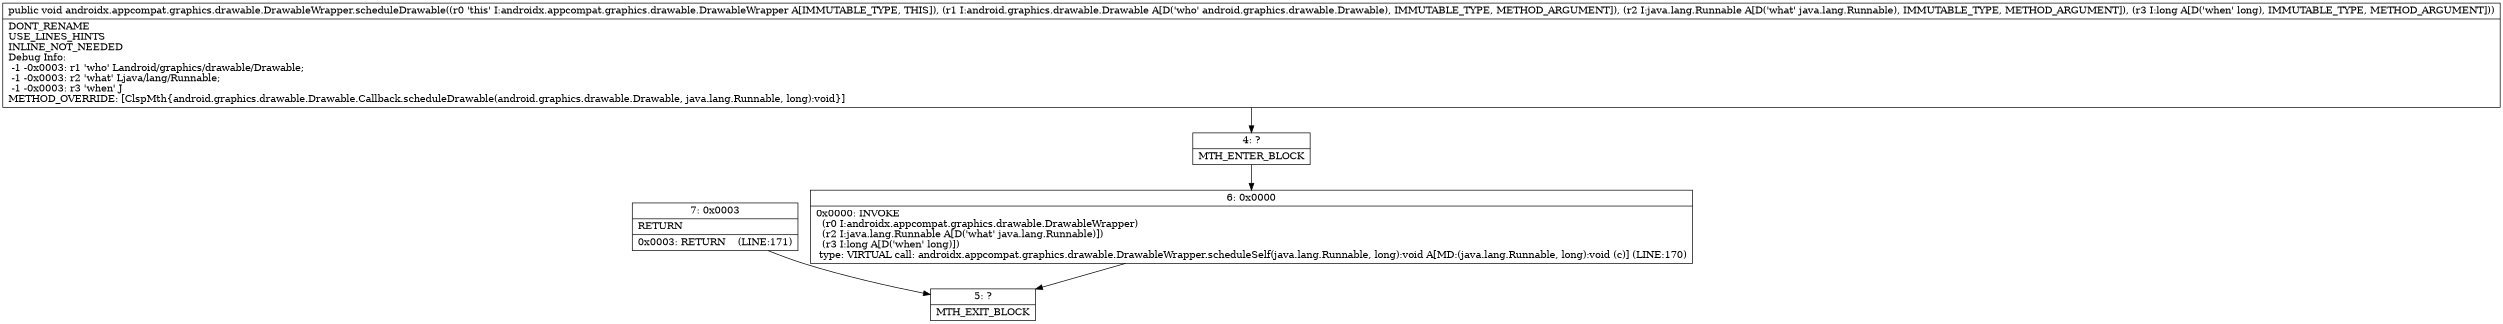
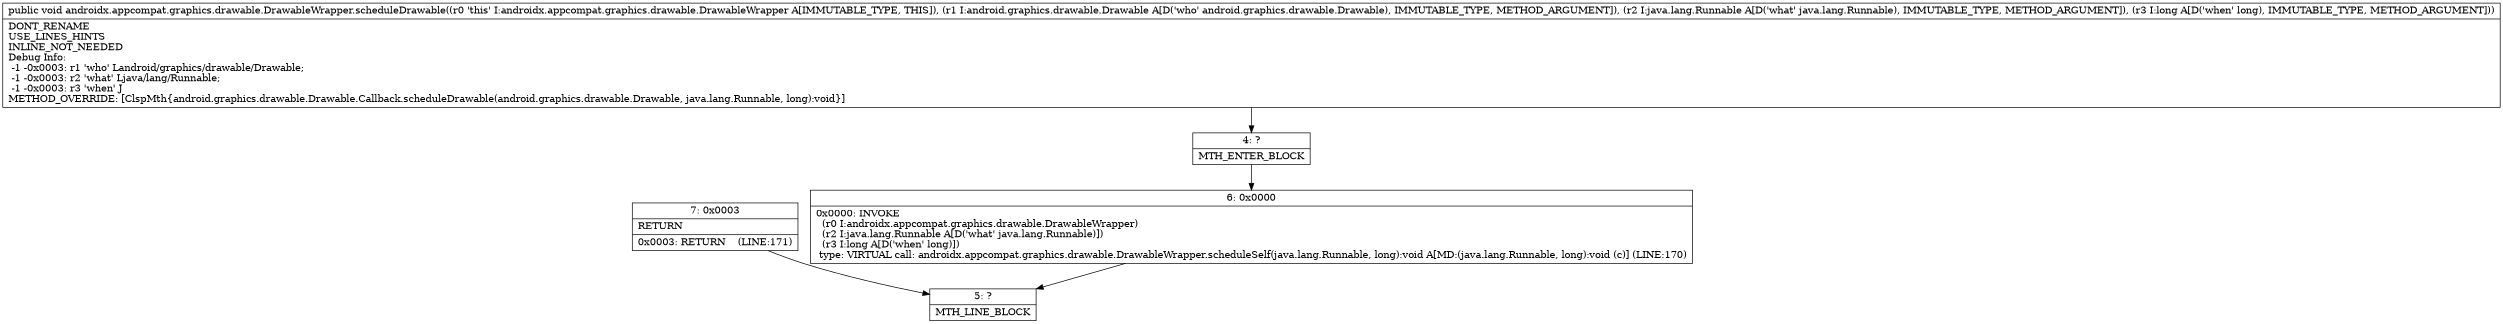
(983, 312) -> (983, 312)
